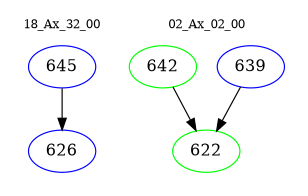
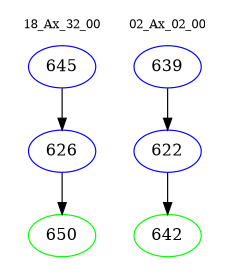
(182, 104) -> (168, 188)
(206, 151) -> (168, 151)
none -> (62, 236)
